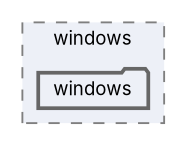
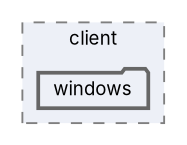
(93, 40) -> (93, 40)
